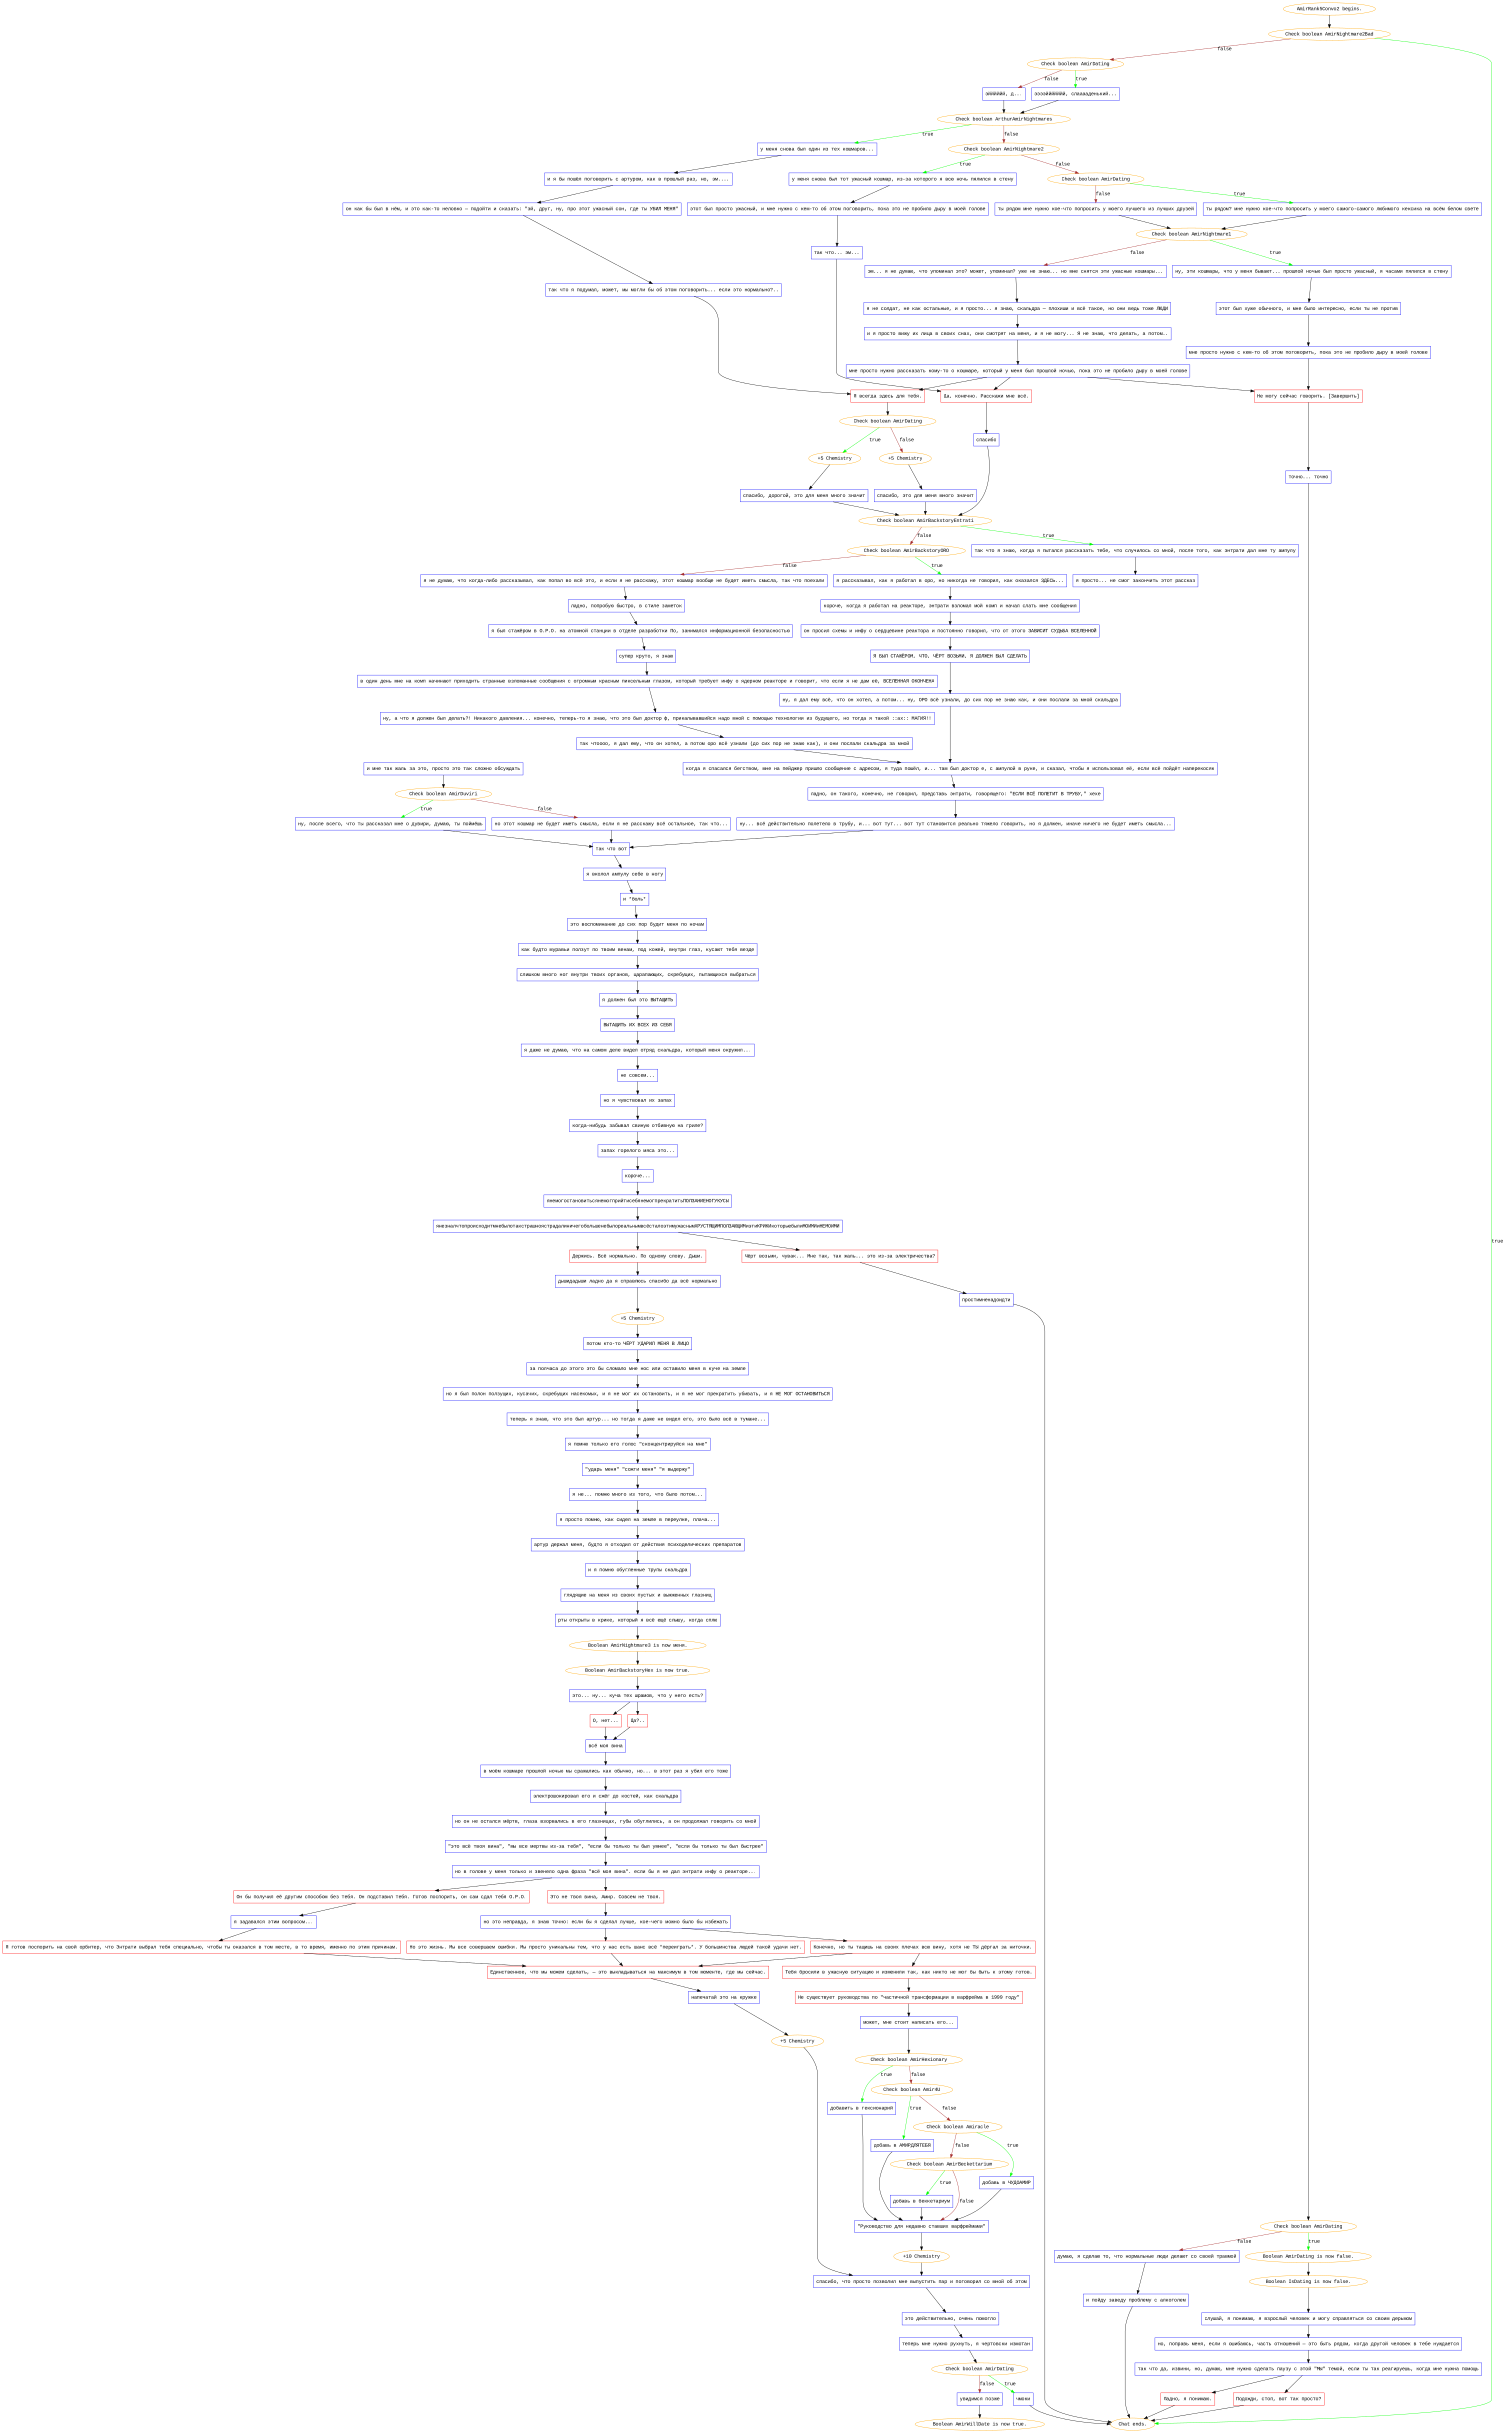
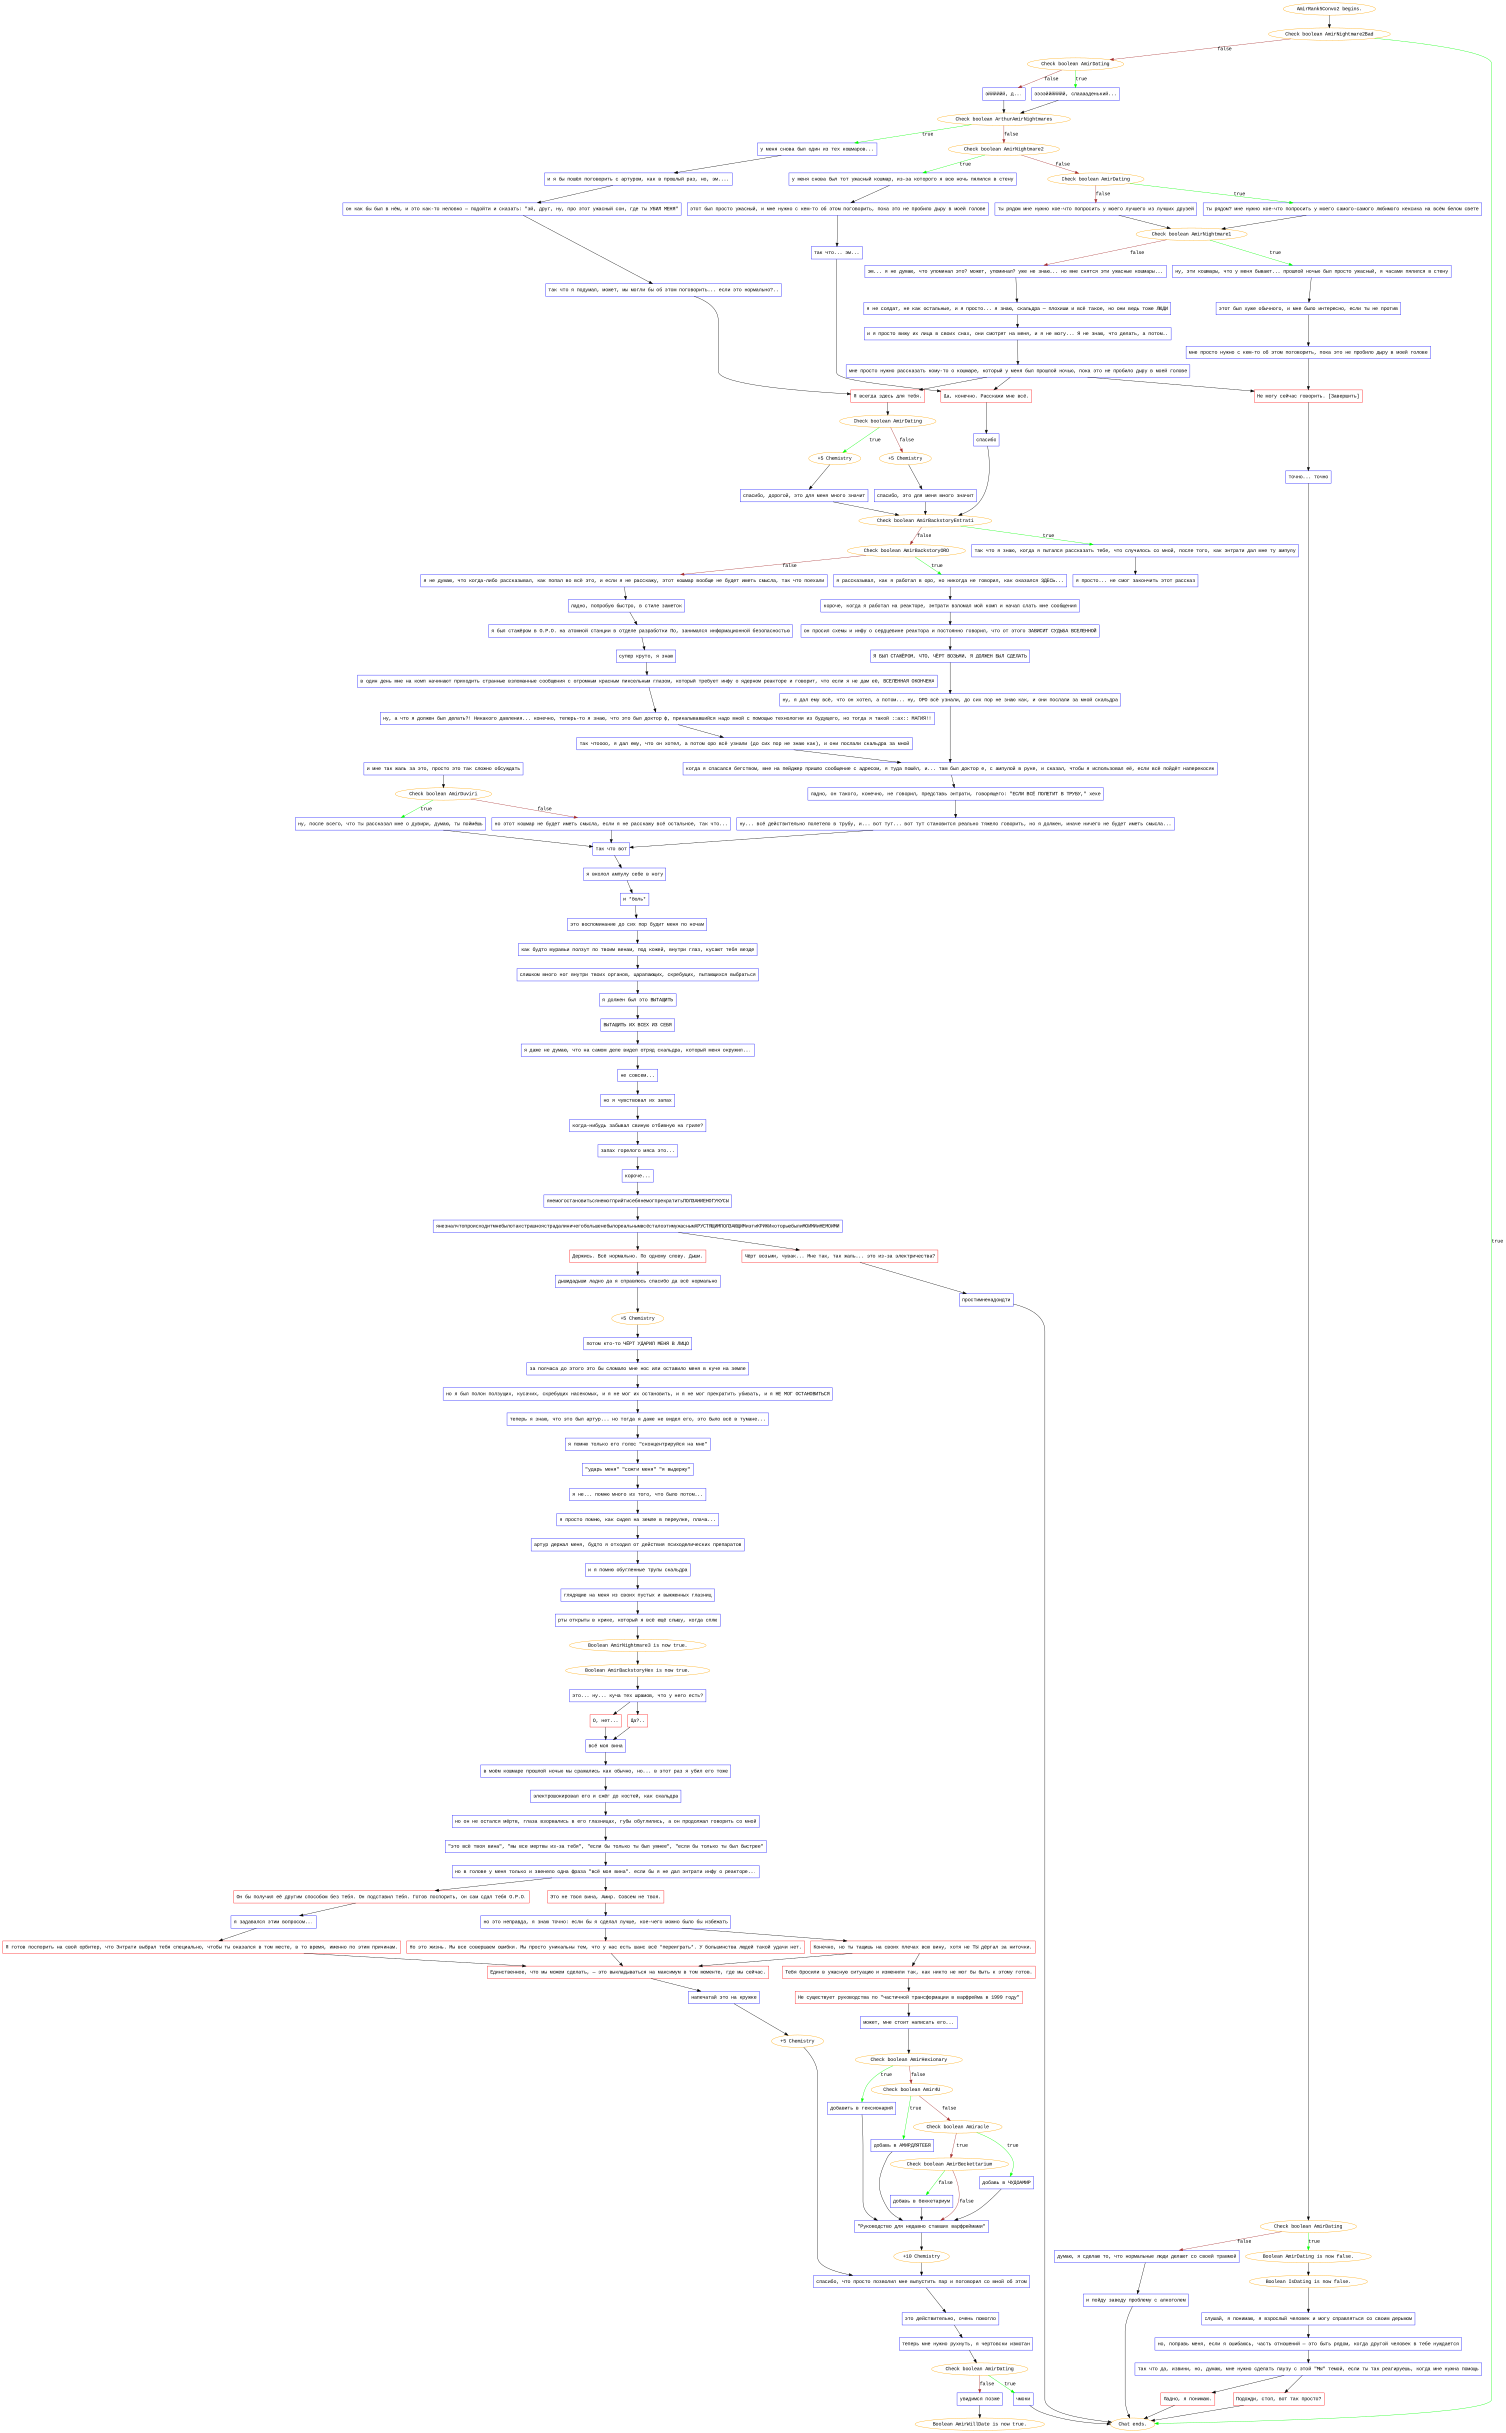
(638, 1645) -> (638, 1645)
(962, 2146) -> (962, 2146)
(946, 2183) -> (946, 2183)
